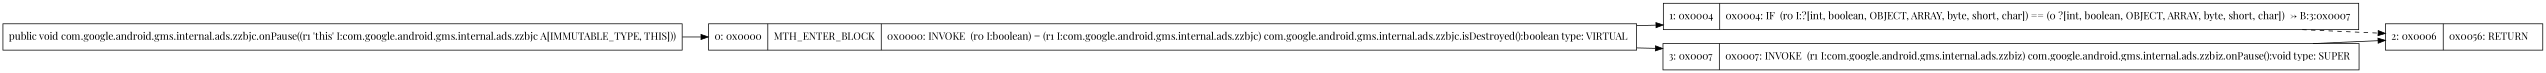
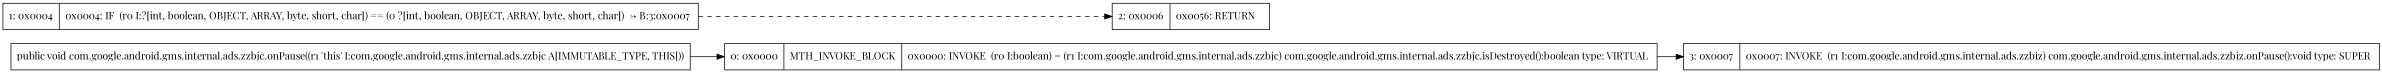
(1646, 25) -> none
(825, 37) -> (843, 56)
(2345, 42) -> none
